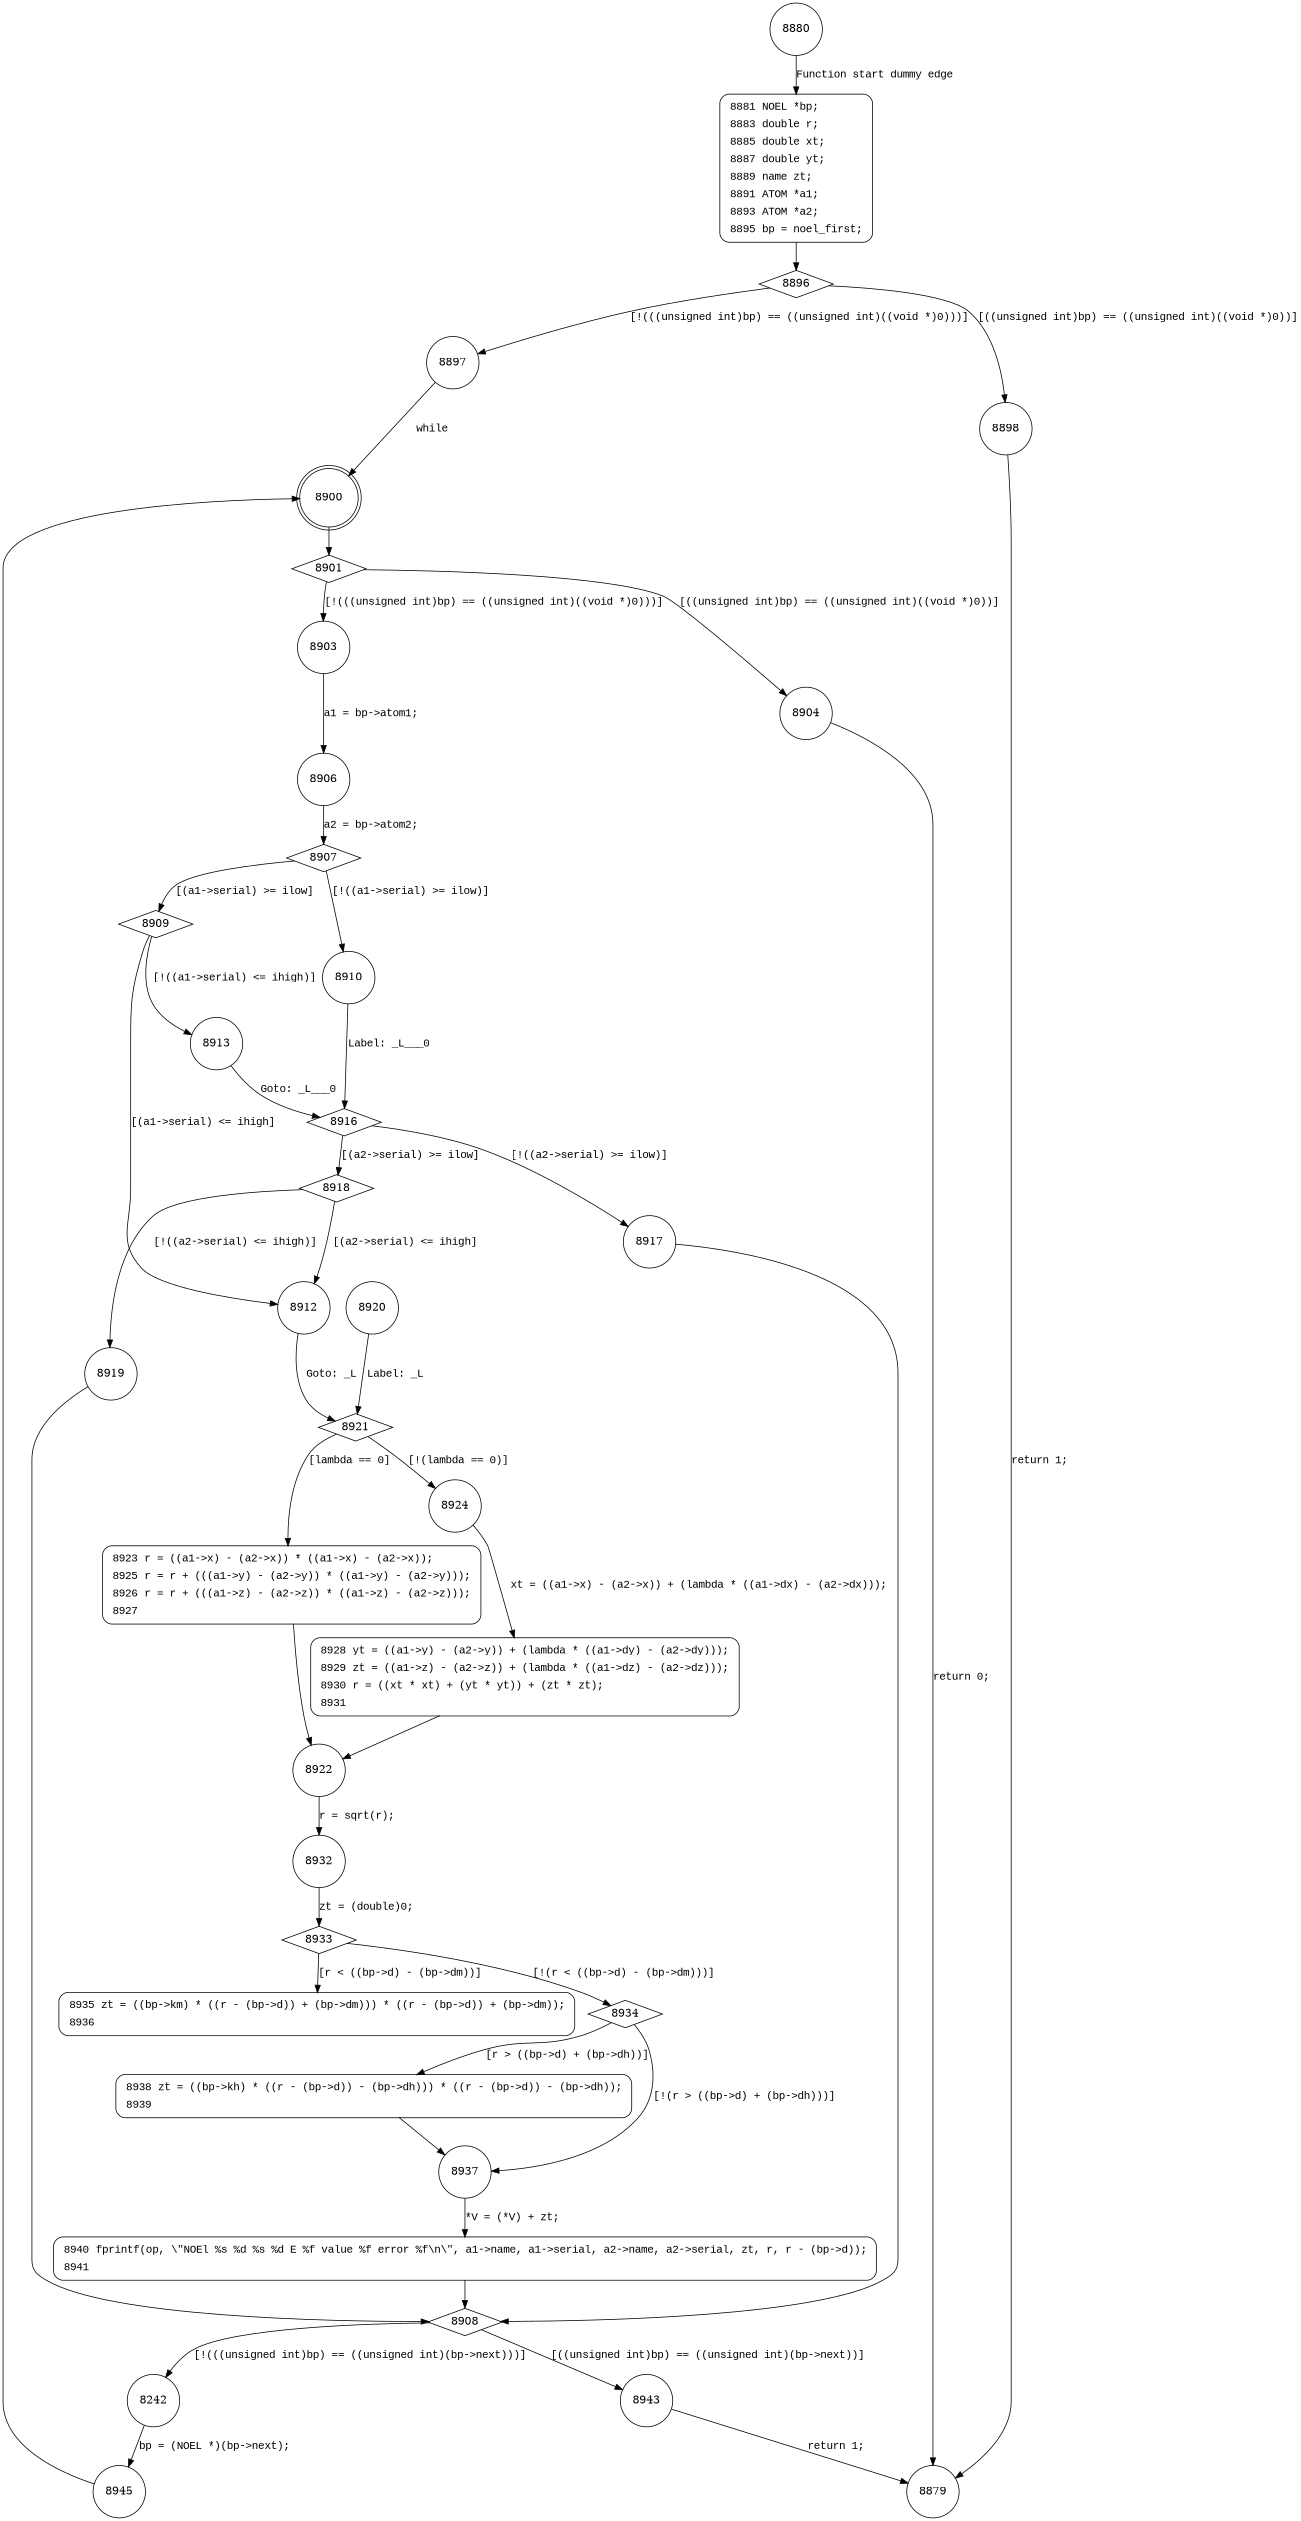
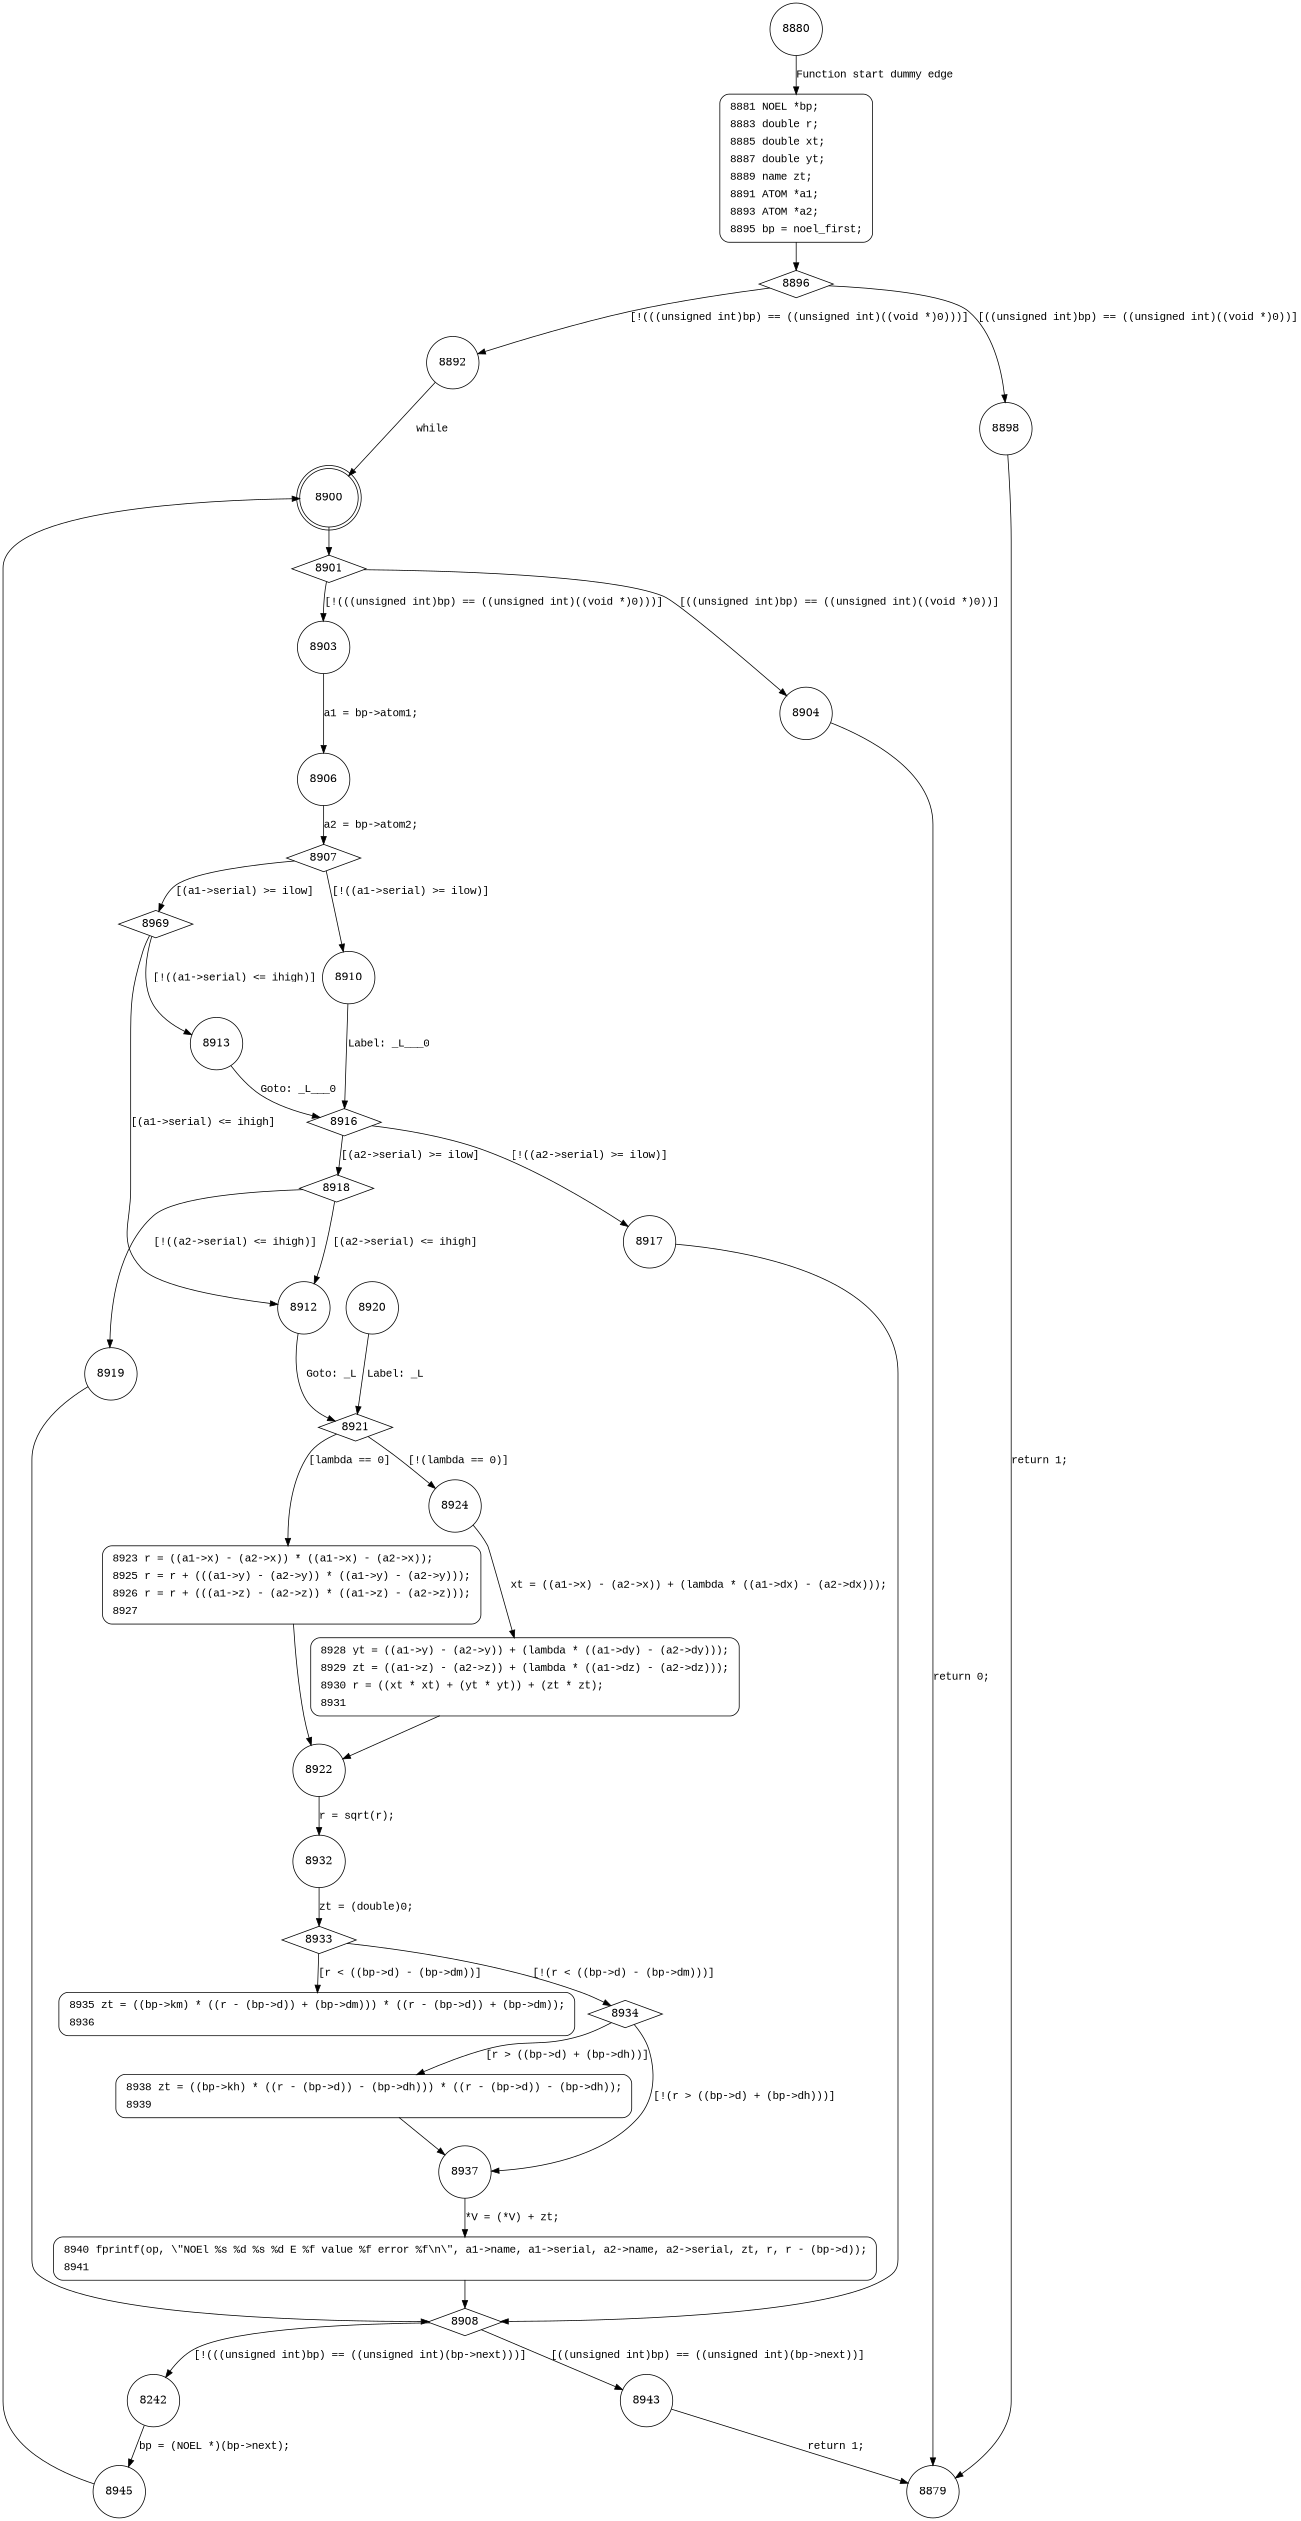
(453, 363) -> (453, 363)
(156, 924) -> (156, 924)
